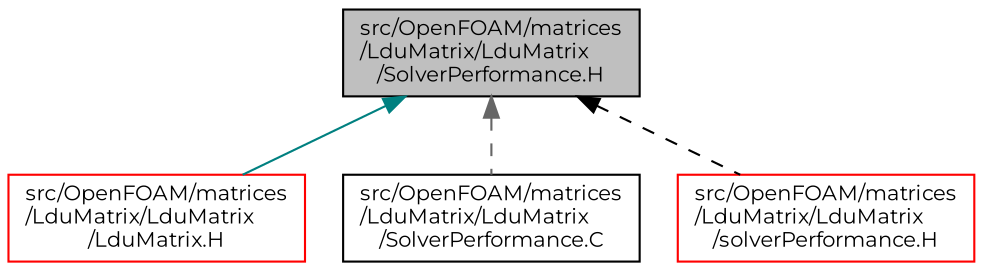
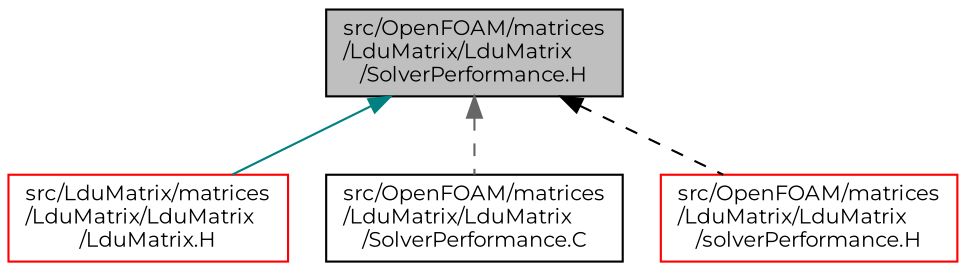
(157, 218) -> (148, 218)
